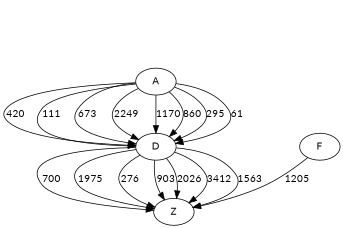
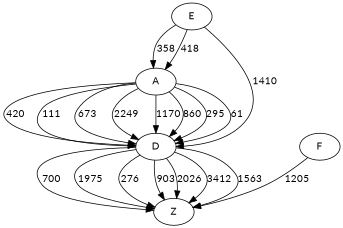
none -> (192, 16)
